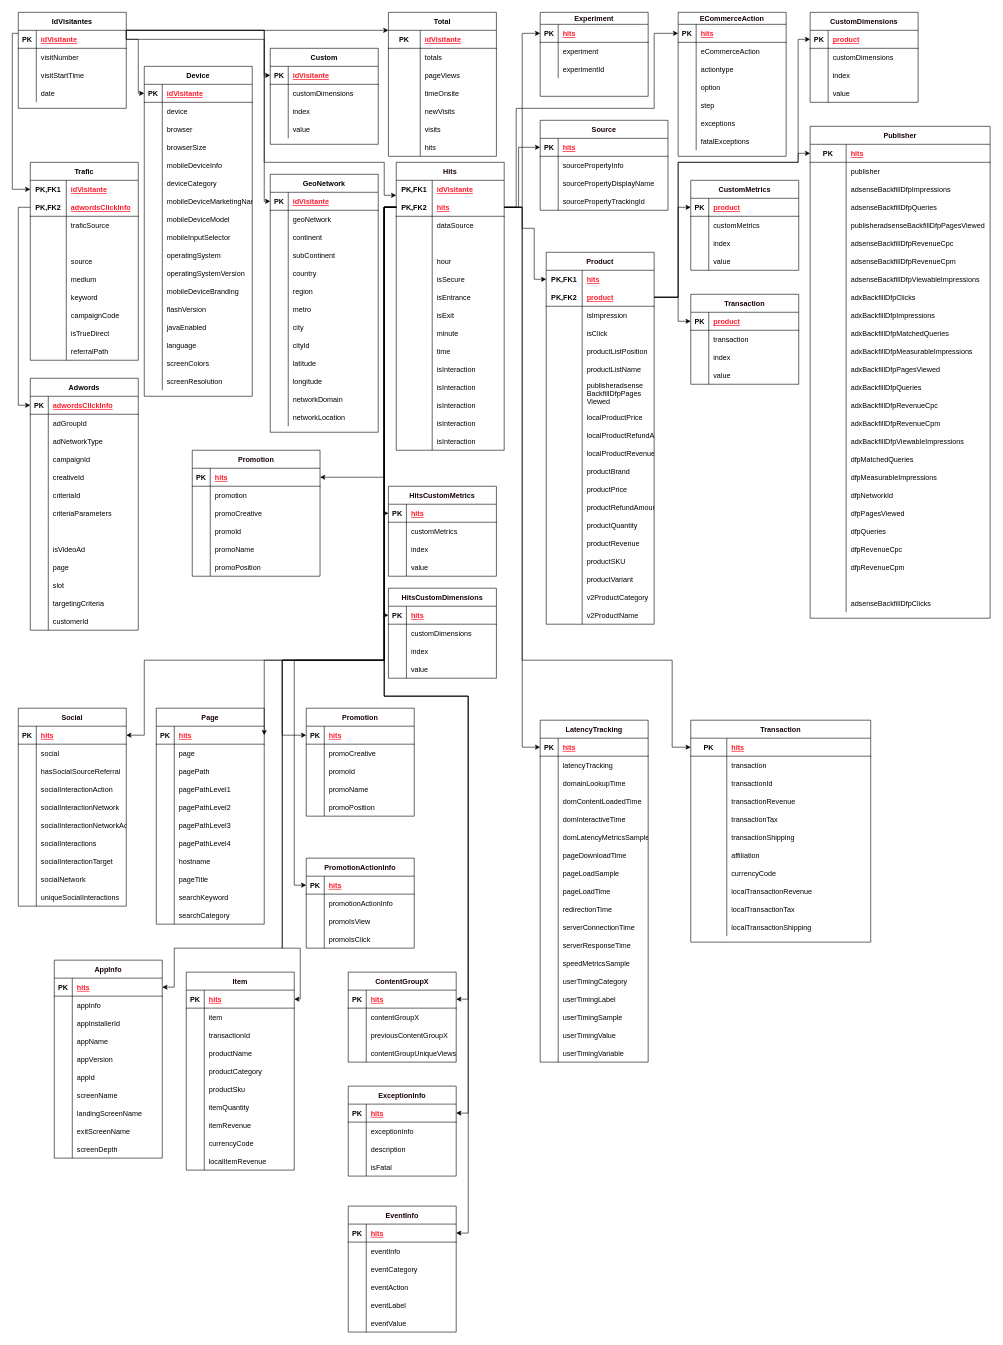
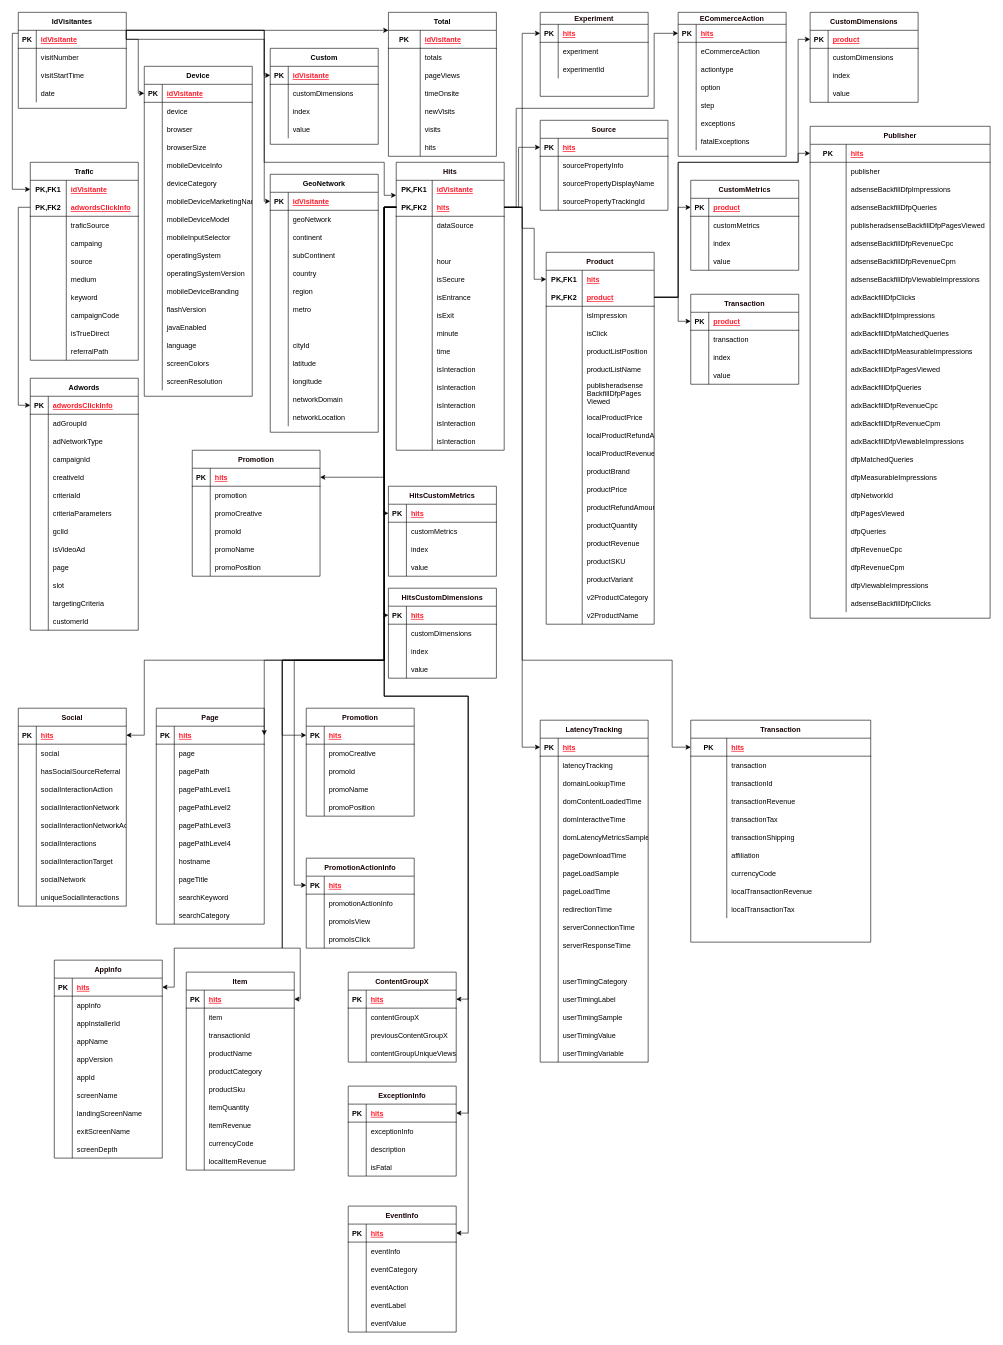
none -> (102, 243)
(333, 327) -> none
none -> (93, 531)
none -> (918, 585)
(799, 927) -> none
(603, 963) -> none
